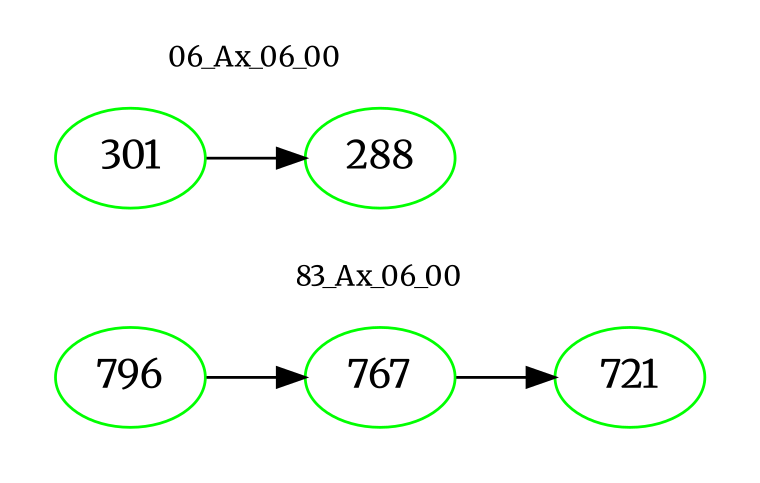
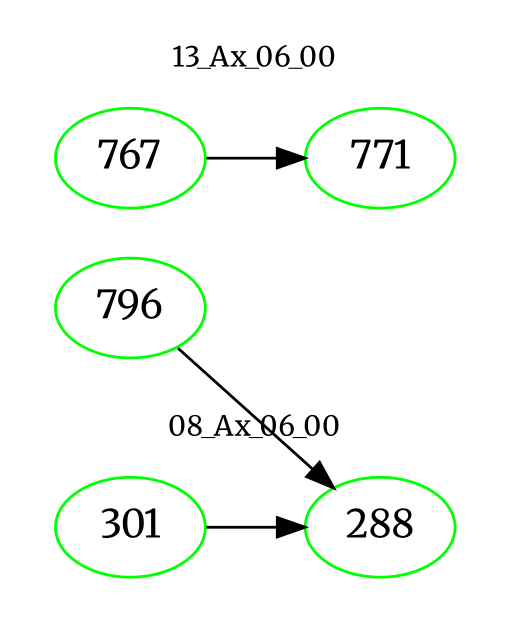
(255, 60) -> (255, 429)
(380, 279) -> (255, 60)
(242, 377) -> (259, 421)
(630, 377) -> (380, 158)
